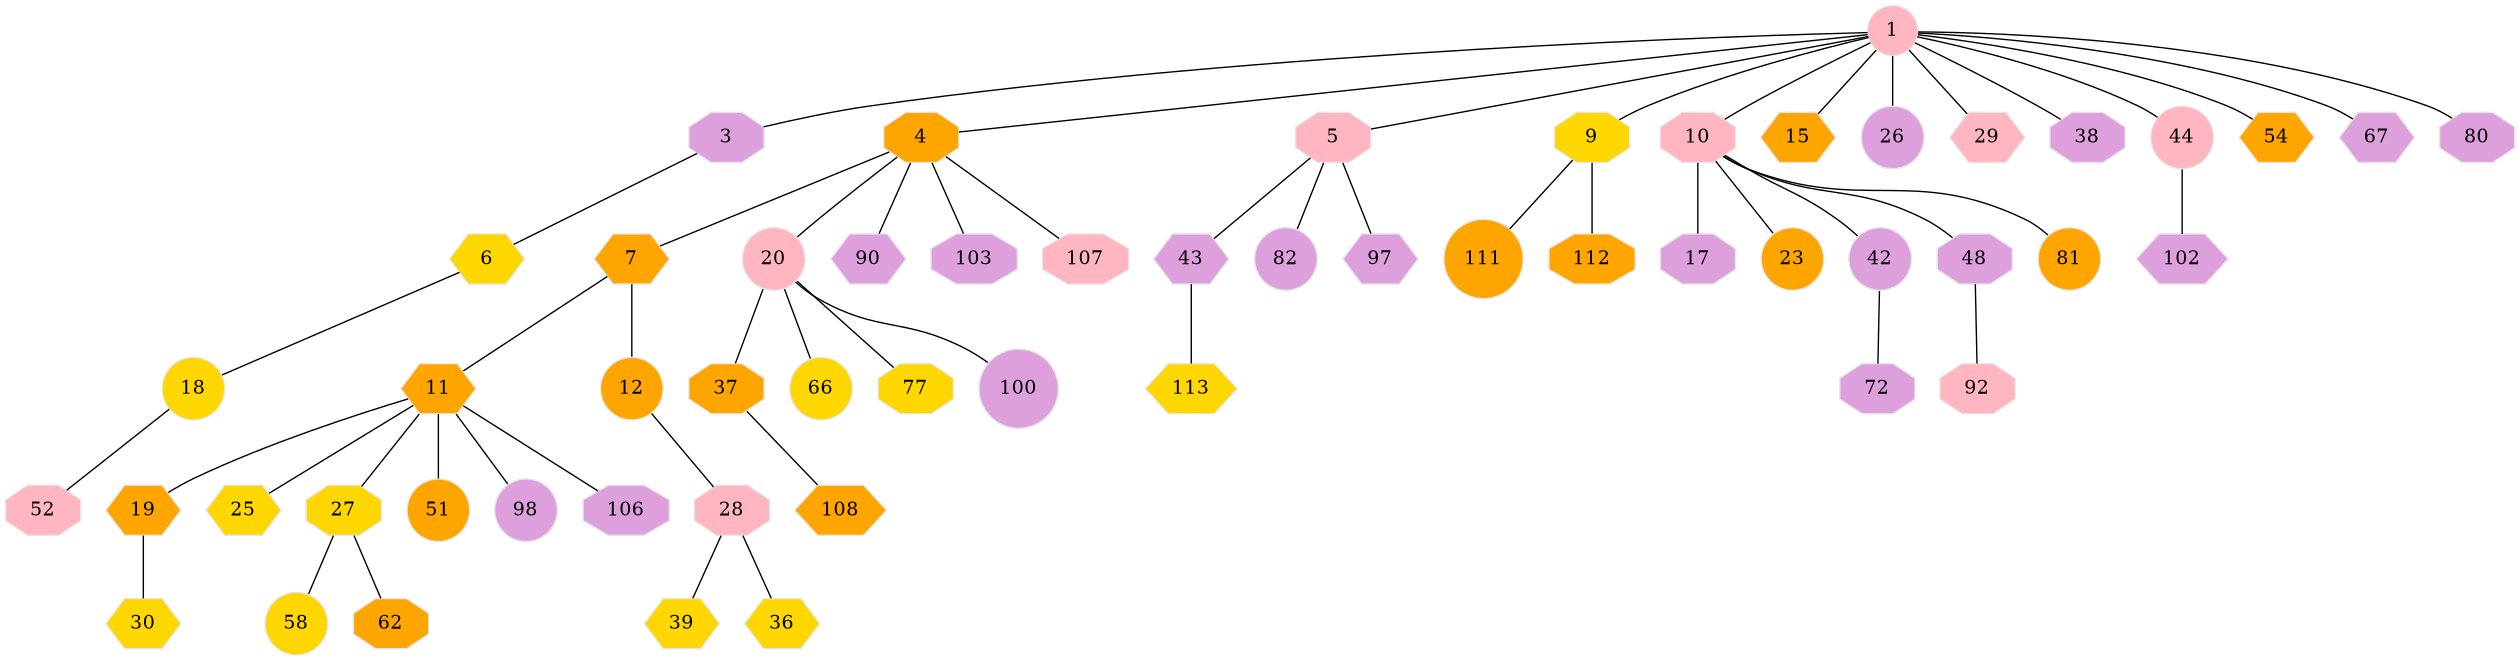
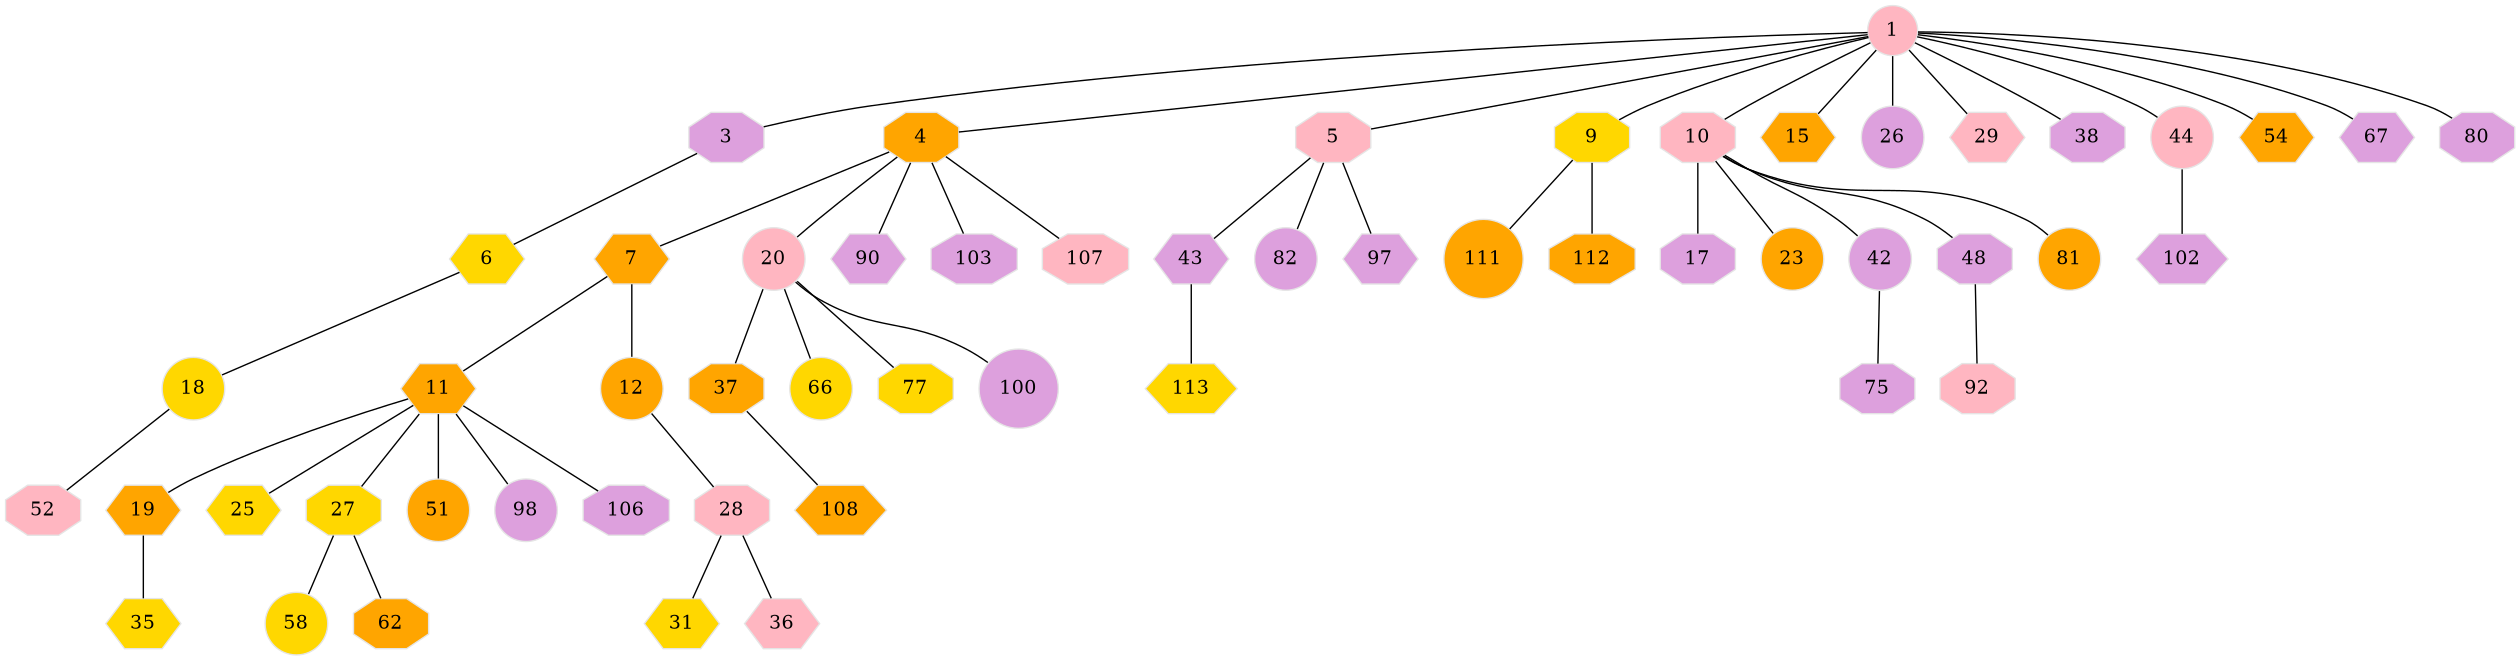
(1877, 389) -> (1877, 389)
(143, 624) -> (143, 624)
(682, 624) -> (682, 624)
(782, 624) -> (782, 624)
